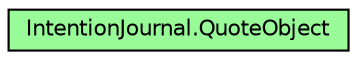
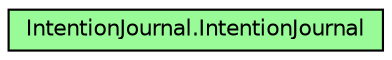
(179, 30) -> (196, 30)
